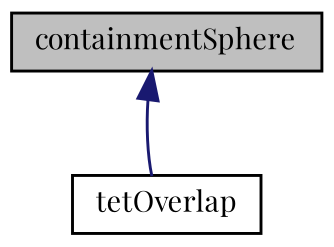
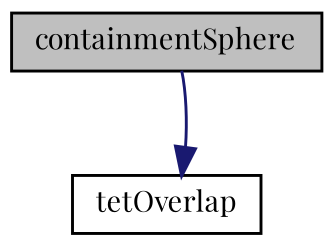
(148, 138) -> (186, 109)
